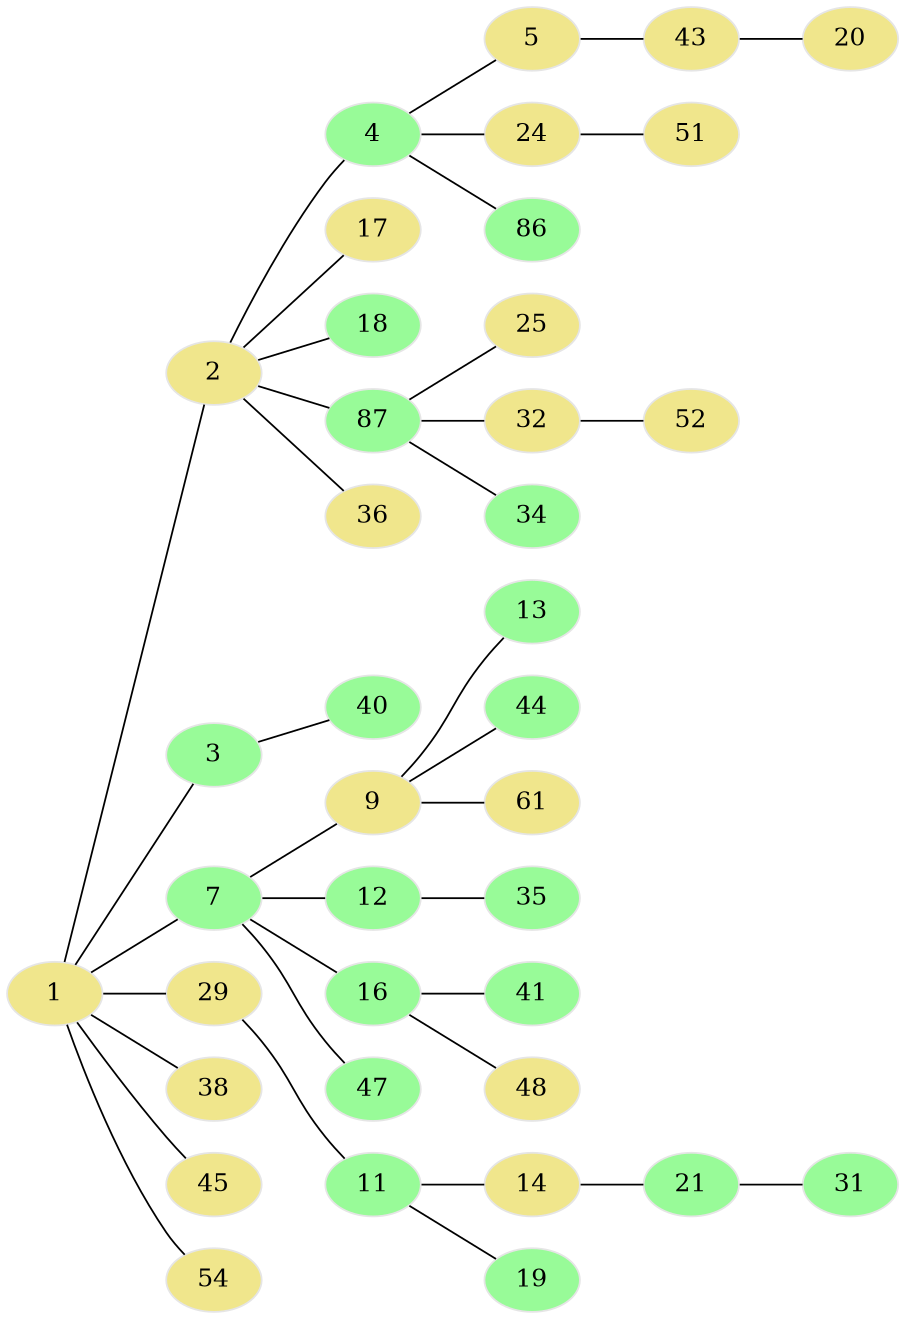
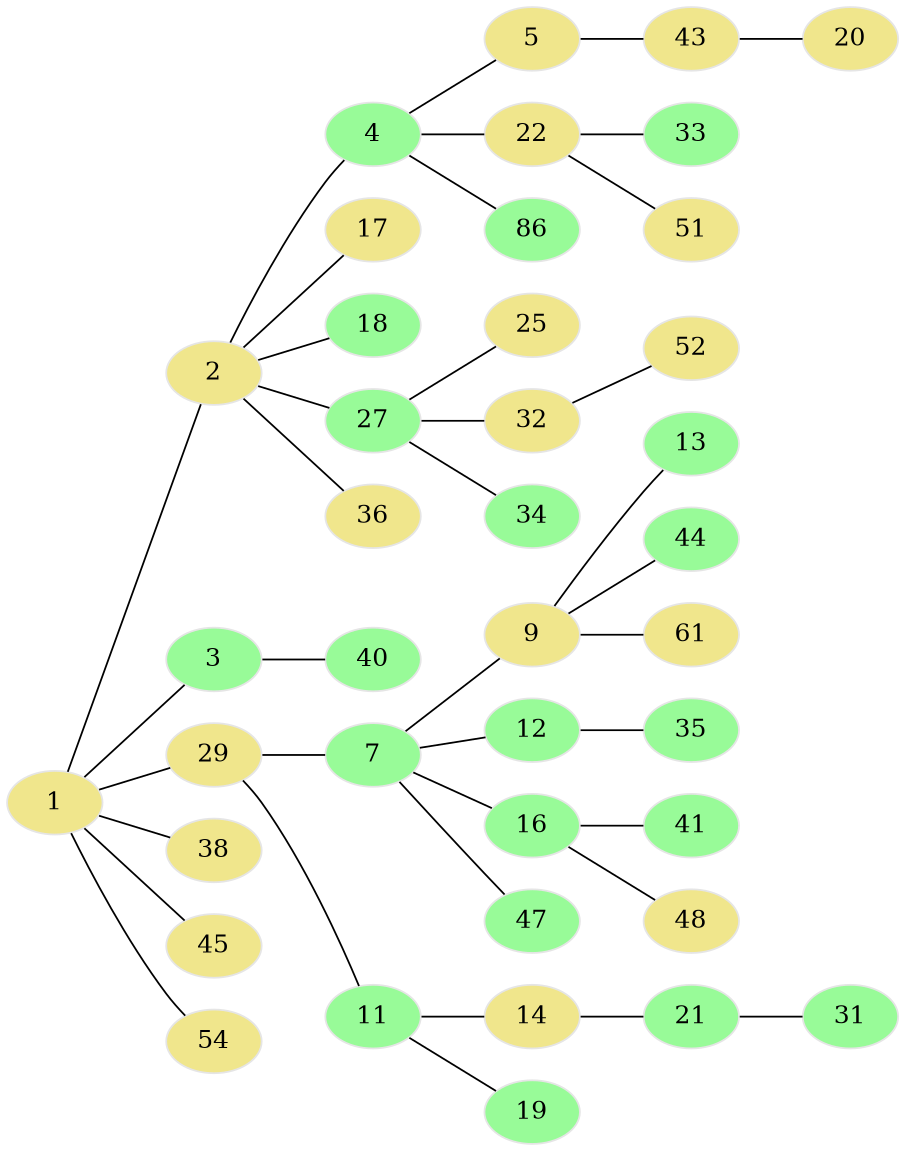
(532, 134) -> (532, 134)
none -> (691, 134)
(373, 421) -> (373, 421)
(134, 946) -> (294, 755)
